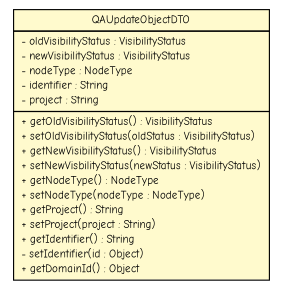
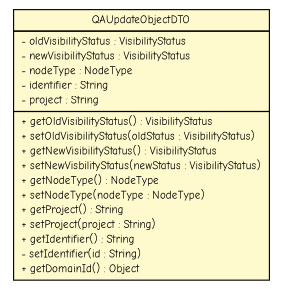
(83, 254) -> (82, 254)
